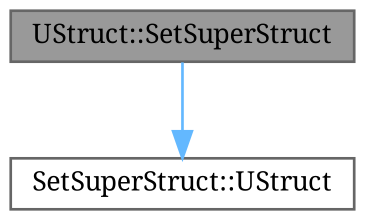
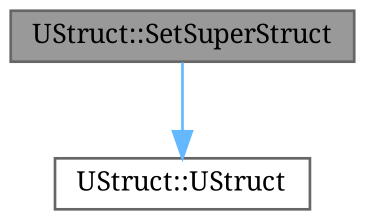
(182, 184) -> (182, 184)
